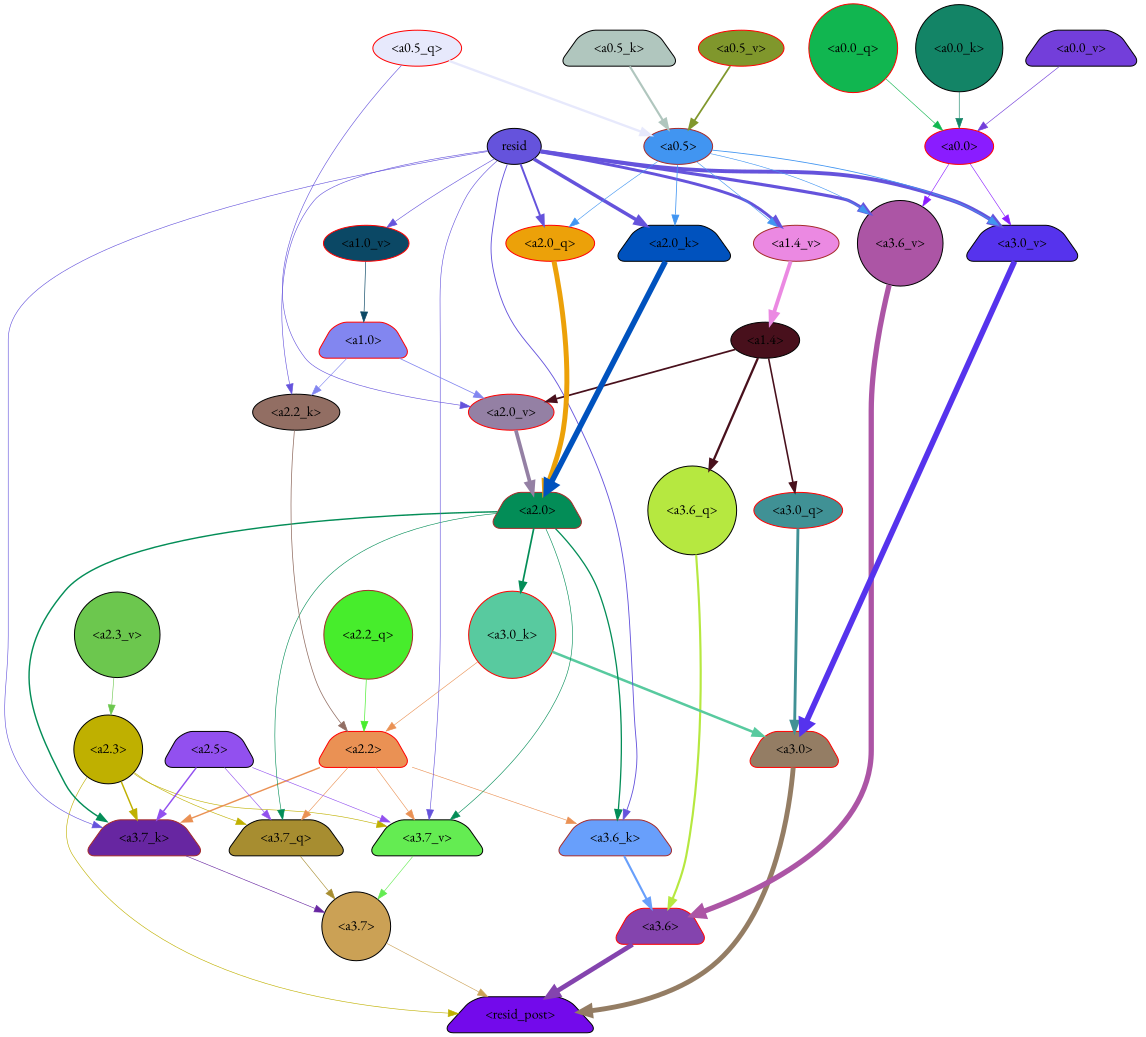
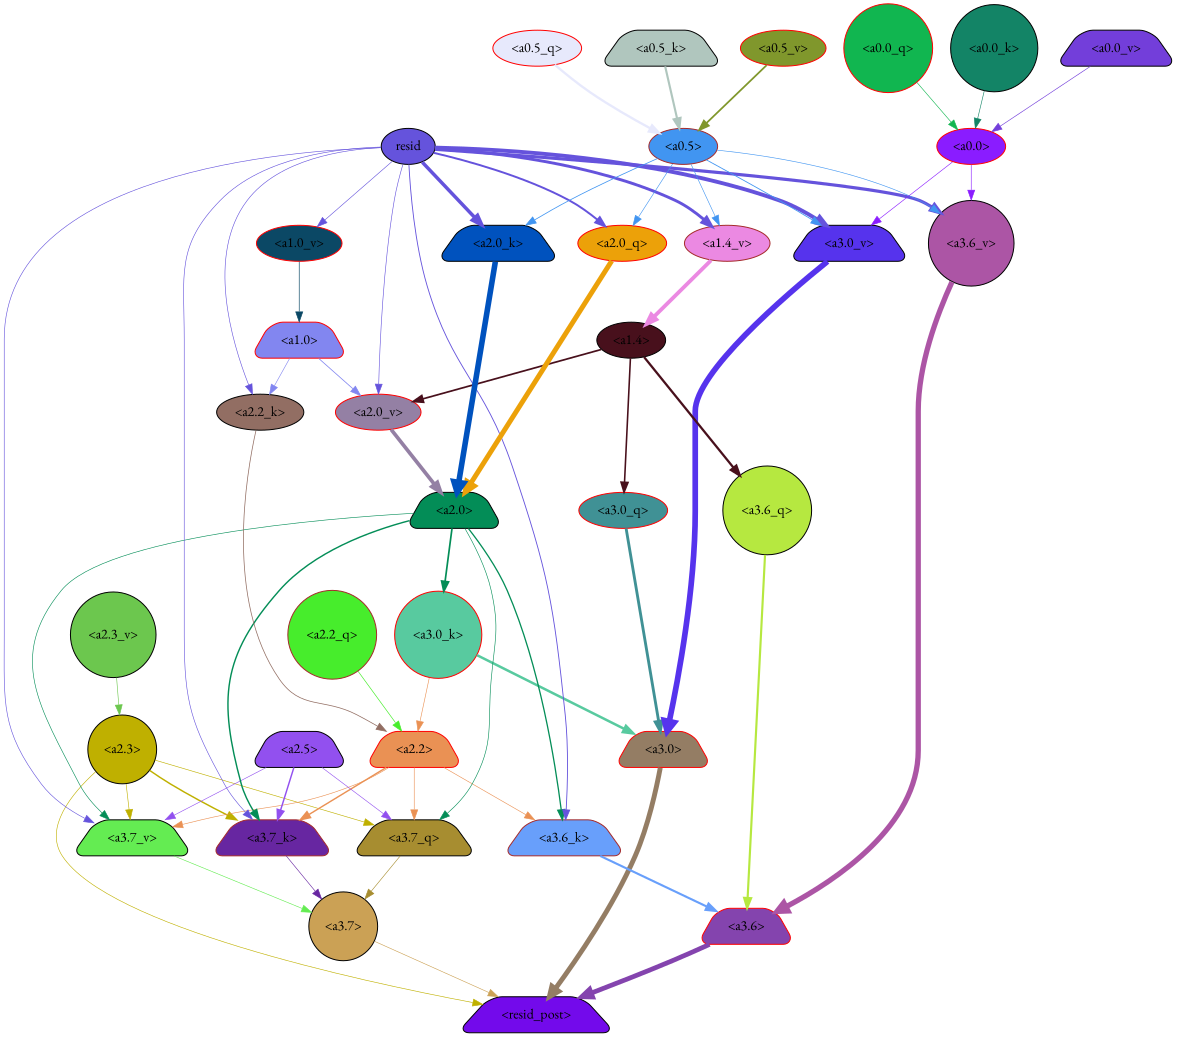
(290, 327) -> (385, 274)
(537, 510) -> (454, 510)
